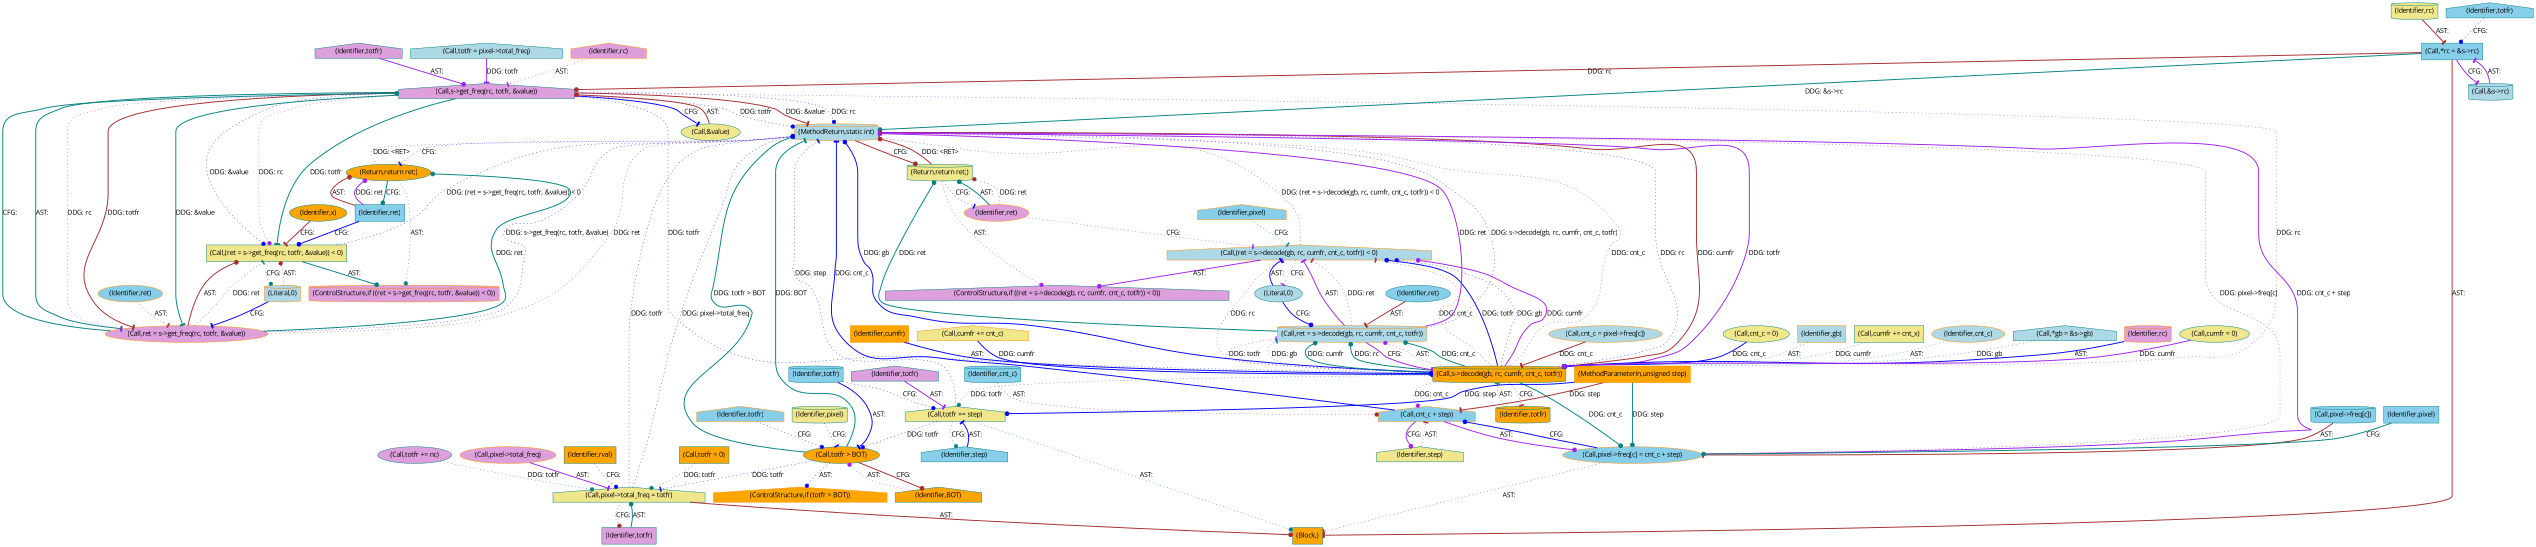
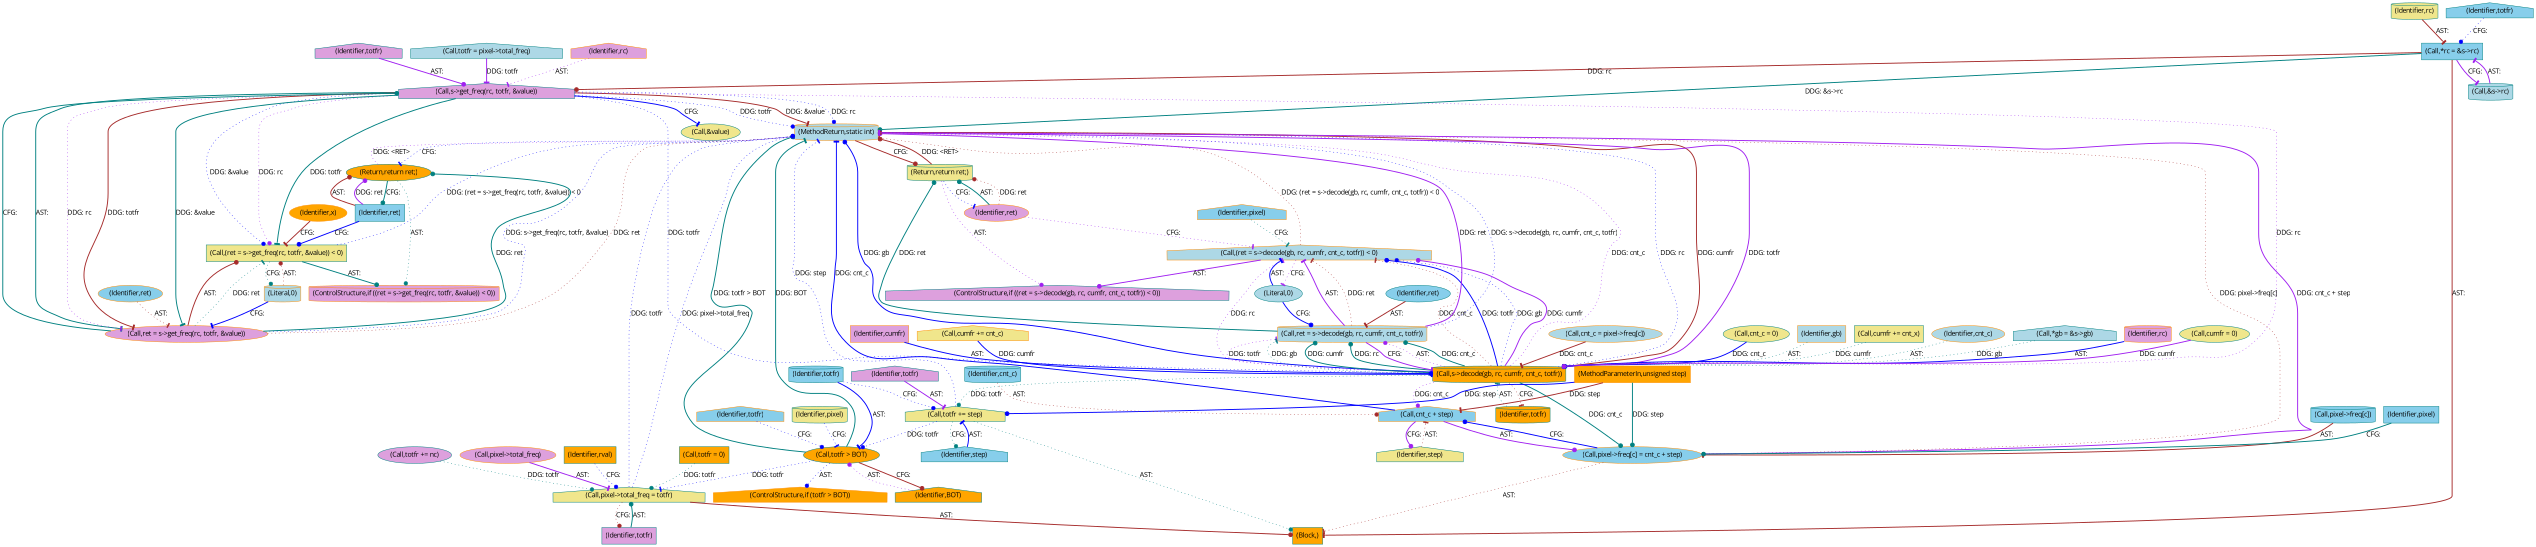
(649, 99) -> none
(318, 213) -> (318, 213)
(880, 334) -> (880, 334)
